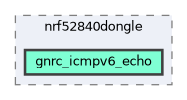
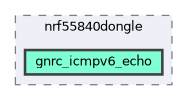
(94, 28) -> (94, 28)
